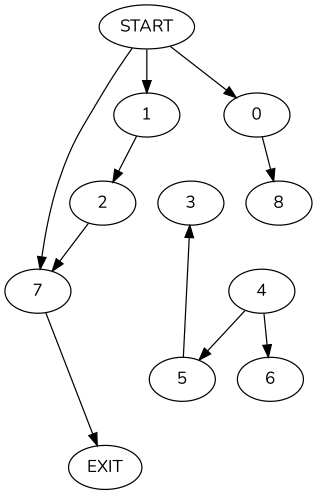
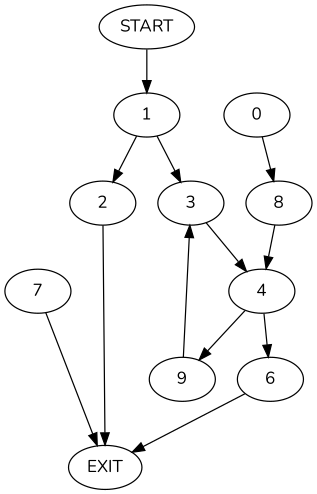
(198, 68) -> none
(72, 146) -> none
none -> (166, 154)
none -> (272, 241)
(74, 242) -> (104, 329)
none -> (222, 242)
(182, 379) -> (182, 379)
none -> (194, 420)
